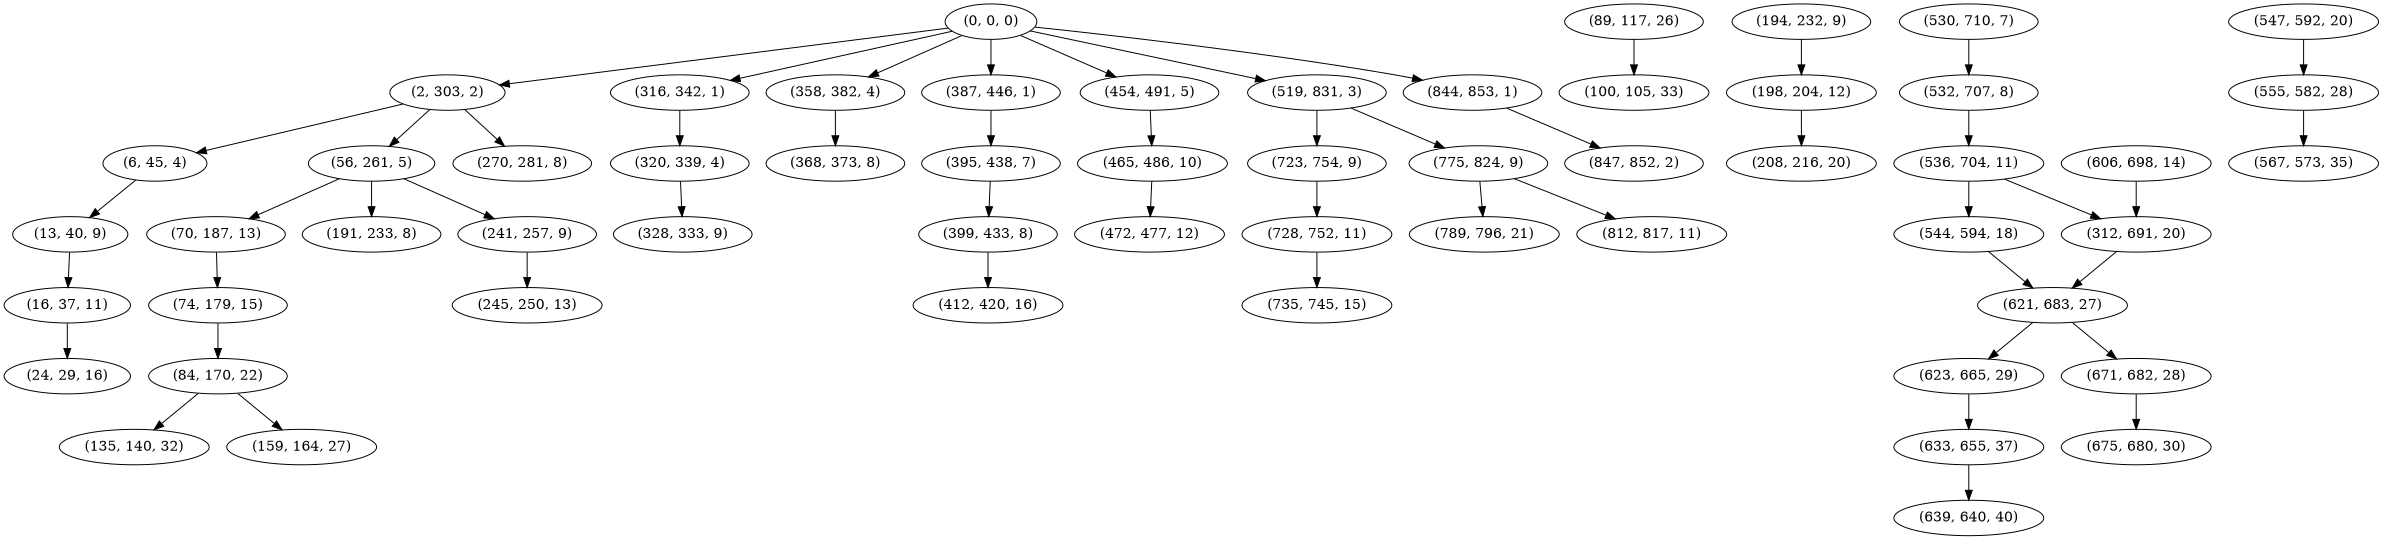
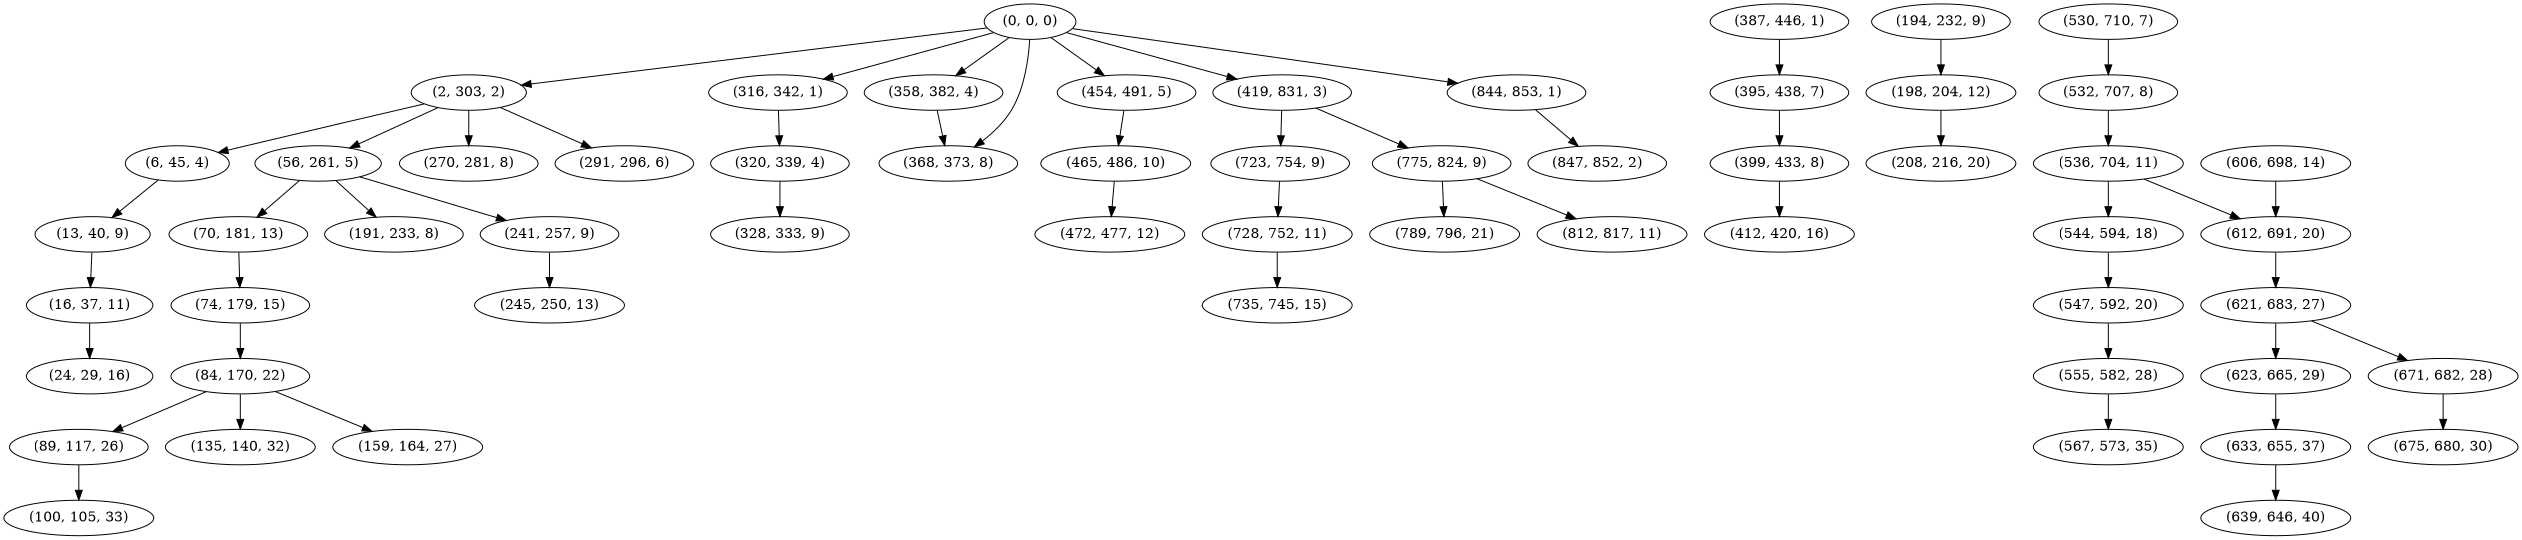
(991, 52) -> (1018, 96)
(1317, 93) -> (1282, 93)
none -> (624, 163)
(216, 234) -> (238, 234)
(2136, 234) -> (2276, 234)
(2007, 267) -> (2108, 265)
none -> (164, 410)
(1969, 518) -> (2276, 518)
